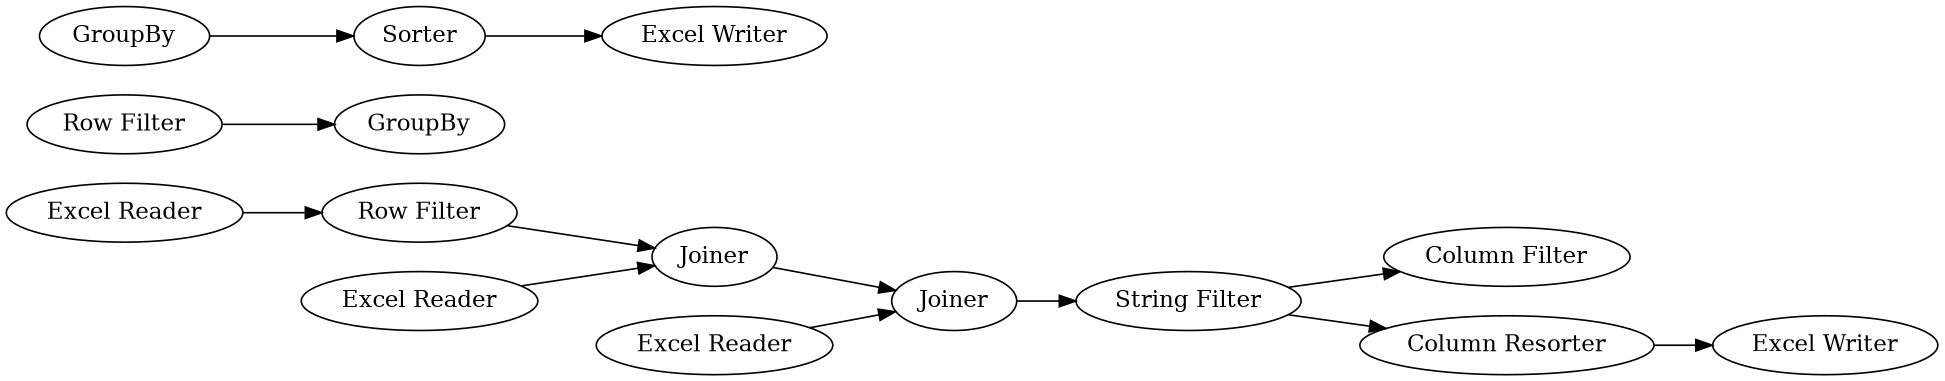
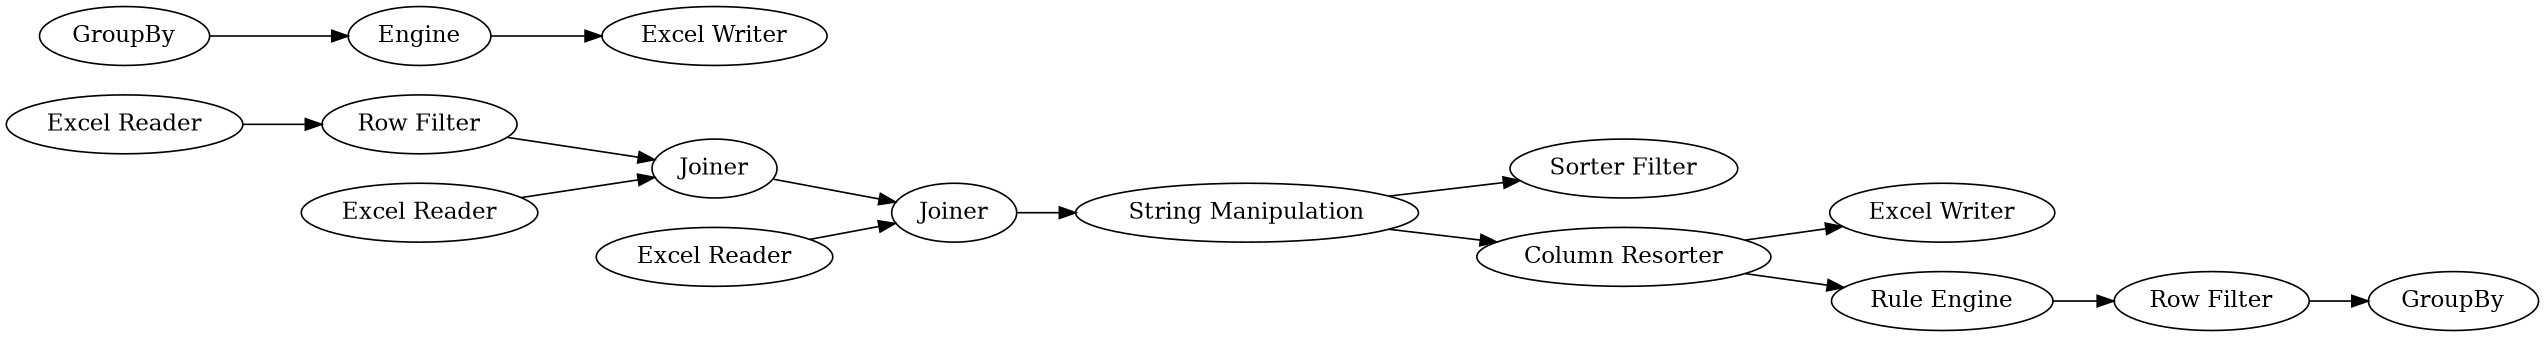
(420, 36) -> (420, 36)
(1507, 257) -> (1624, 169)
(1189, 301) -> (1247, 213)
none -> (1942, 301)
